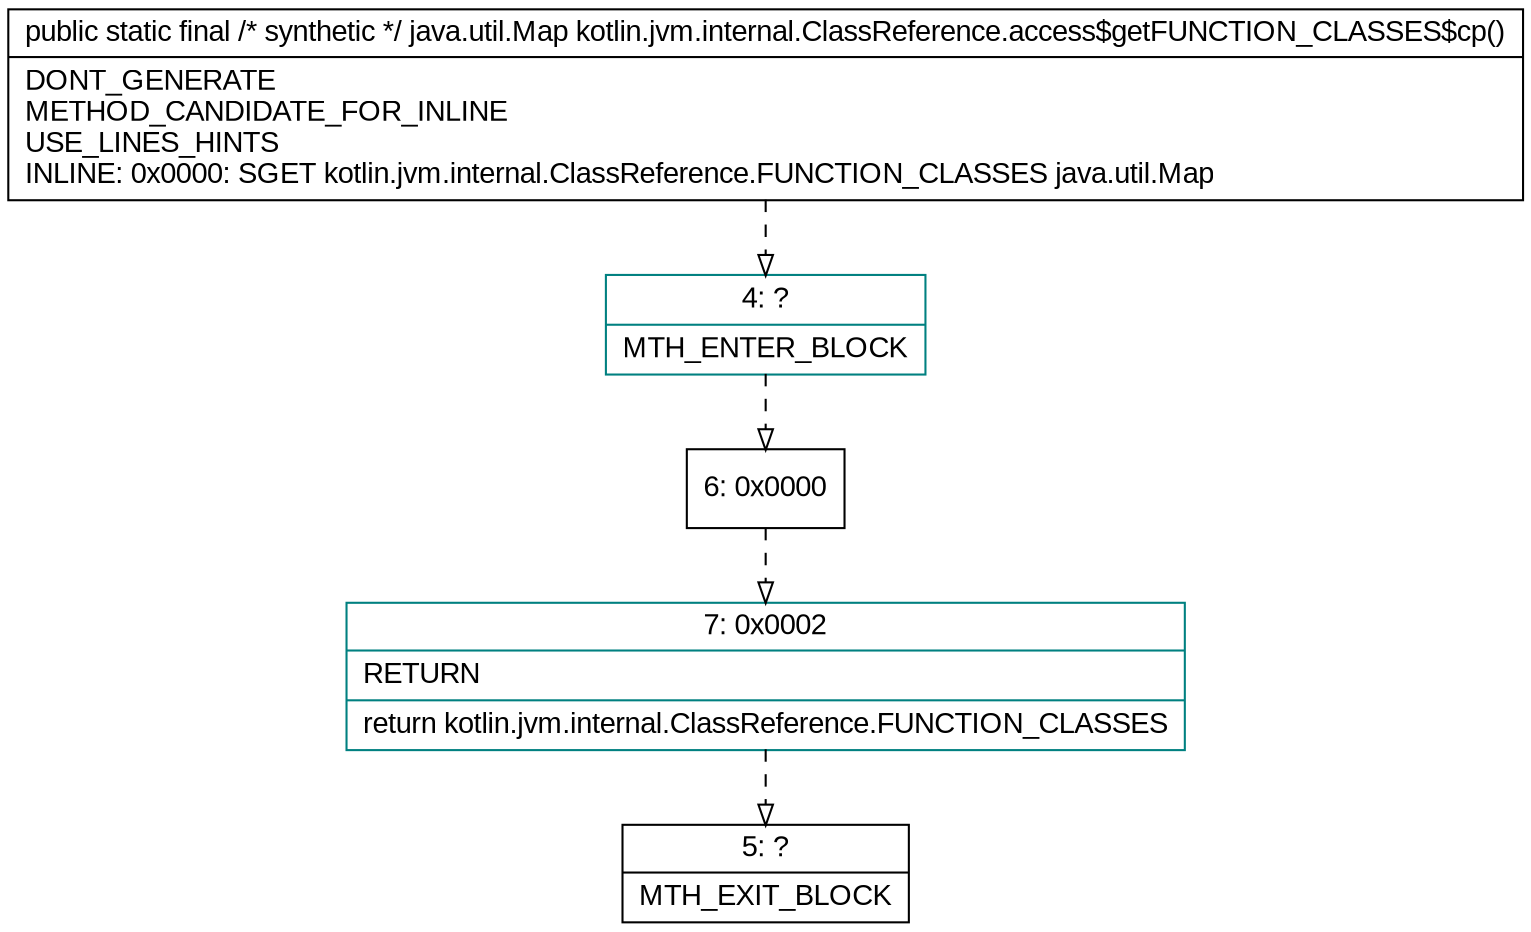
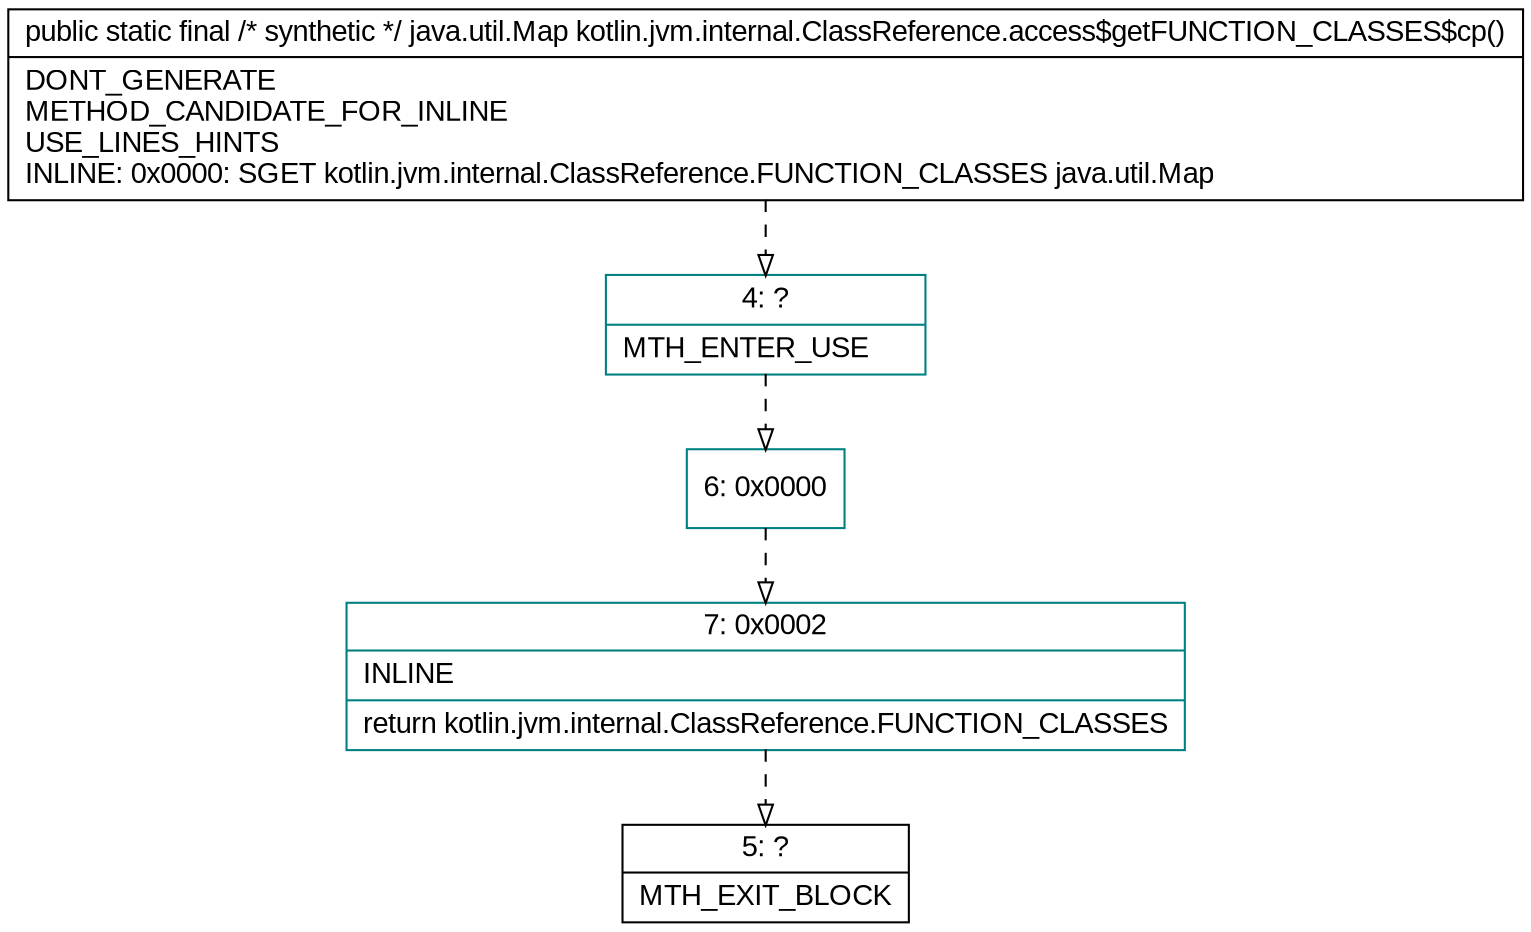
(766, 349) -> (746, 349)
(766, 489) -> (766, 489)
(422, 674) -> (409, 674)
